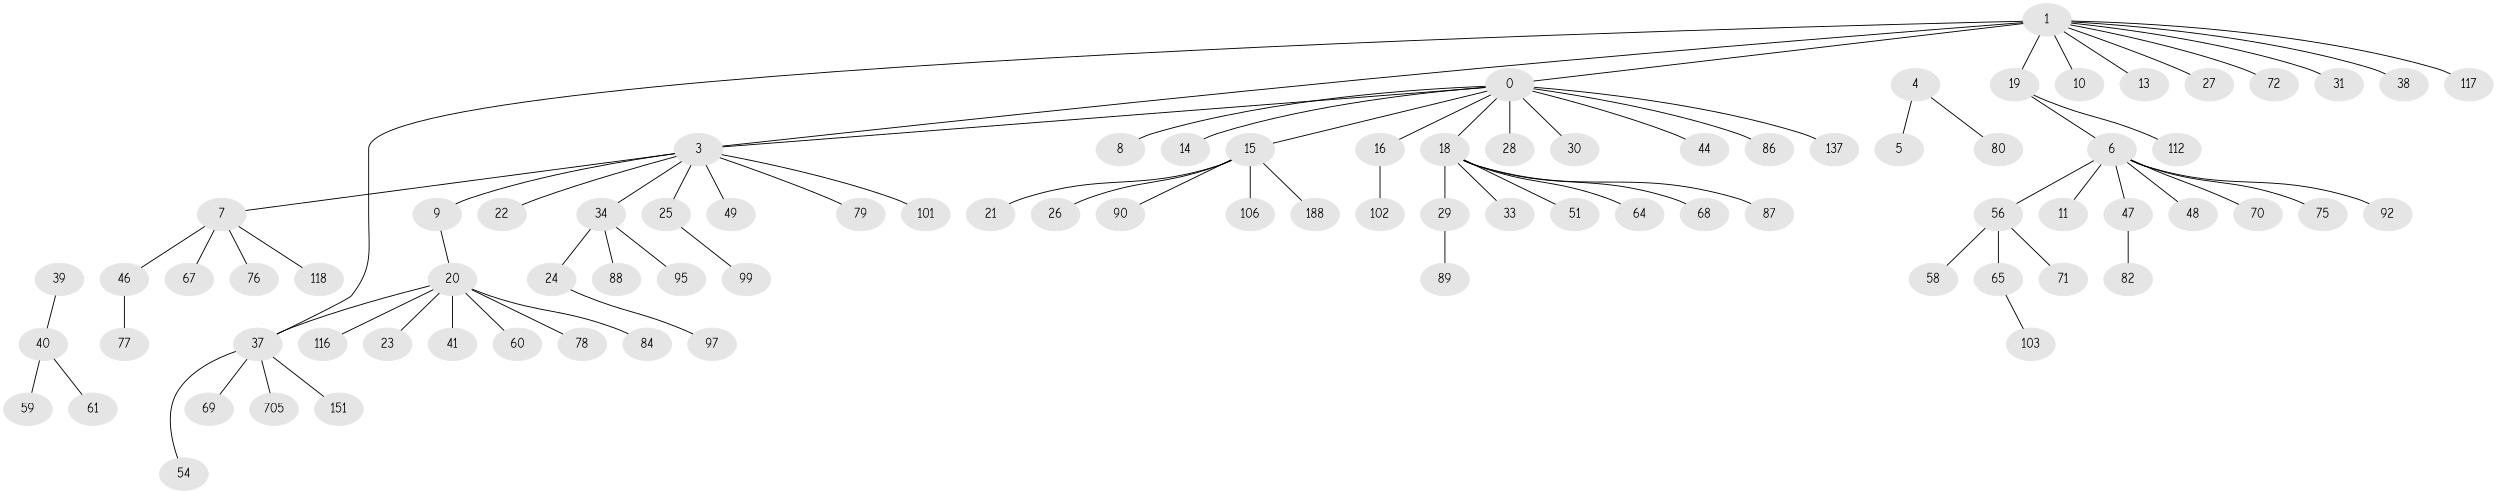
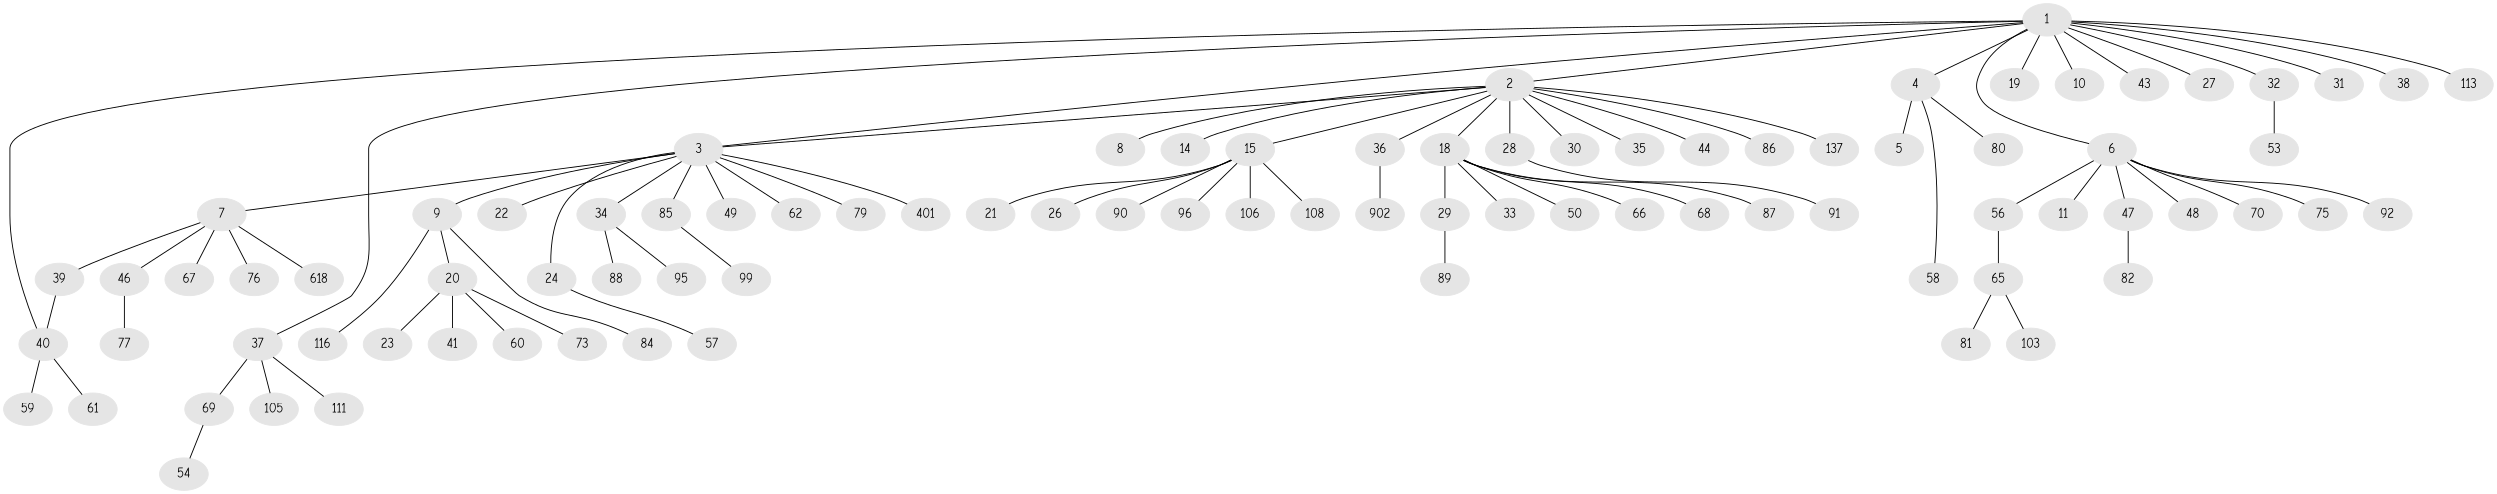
none -> (919, 46)
none -> (1981, 52)
(1510, 85) -> (1510, 85)
(2144, 85) -> (2144, 85)
(2274, 85) -> (2274, 85)
(2469, 85) -> (2469, 85)
(2063, 117) -> (1990, 108)
(1380, 150) -> (1380, 150)
none -> (1640, 150)
(2177, 150) -> none
none -> (2274, 150)
(666, 215) -> (666, 215)
none -> (796, 215)
(926, 215) -> (926, 215)
none -> (1185, 215)
(1315, 215) -> (1315, 215)
(1380, 215) -> (1380, 215)
(1575, 215) -> (1575, 215)
(1640, 215) -> (1640, 215)
none -> (1834, 215)
none -> (139, 245)
(576, 247) -> (573, 194)
(1966, 247) -> (1936, 181)
(319, 279) -> (319, 279)
(2063, 279) -> none
(352, 307) -> none
(550, 311) -> (528, 300)
(388, 312) -> (390, 286)
(582, 344) -> (582, 344)
(712, 344) -> (712, 344)
none -> (1966, 344)
(179, 390) -> (196, 442)
(274, 409) -> (274, 409)
(339, 409) -> (339, 409)
